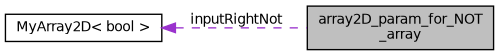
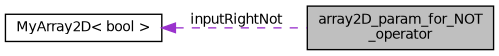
(400, 28) -> (400, 28)
